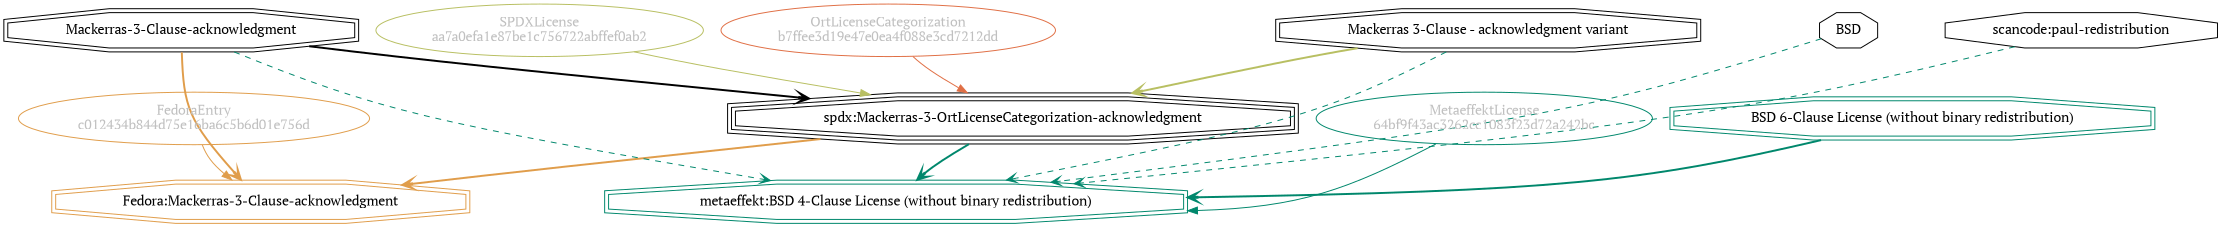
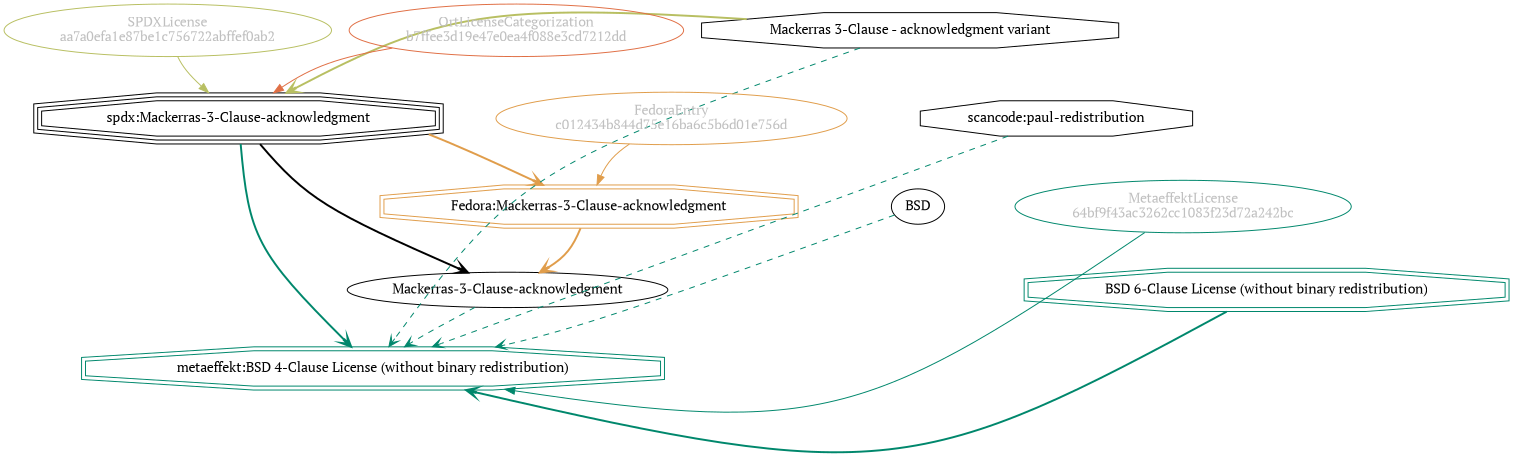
(181, 30) -> (508, 290)
(1488, 30) -> (910, 30)
(1849, 30) -> (918, 207)
(194, 118) -> (568, 251)
(1013, 118) -> (238, 118)
